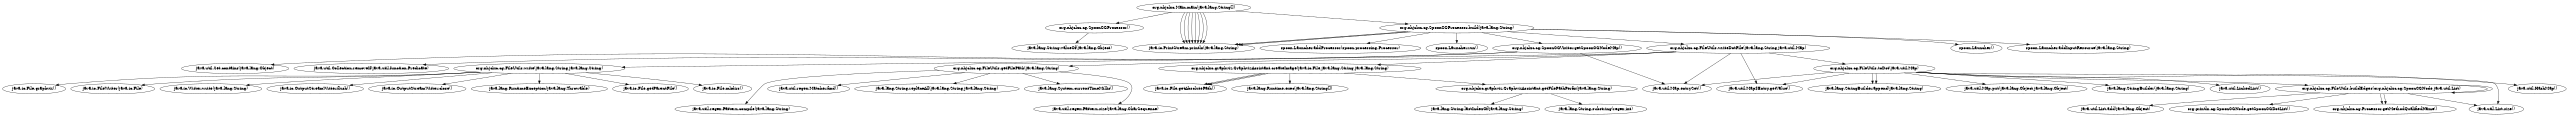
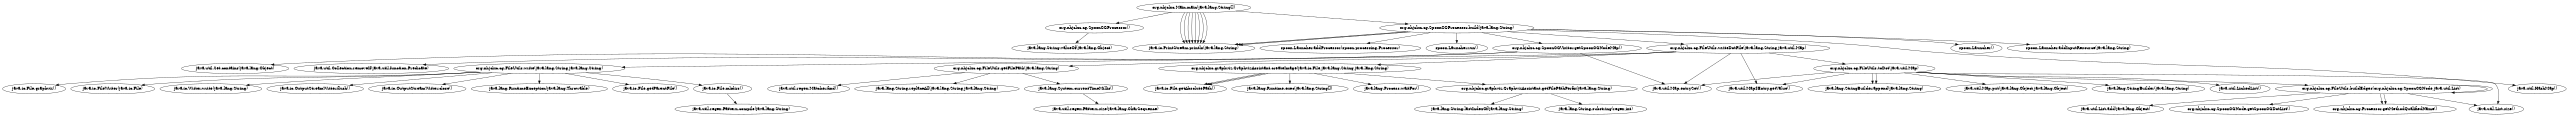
(839, 75) -> (731, 98)
(2170, 76) -> (2020, 58)
(1107, 77) -> (1089, 98)
none -> (1392, 89)
(2239, 109) -> (2239, 109)
